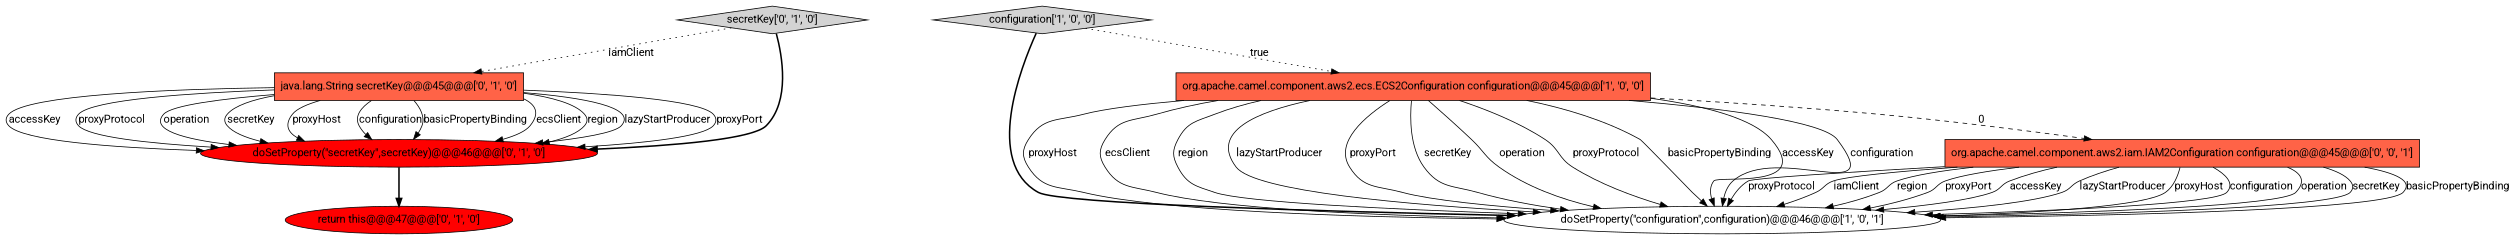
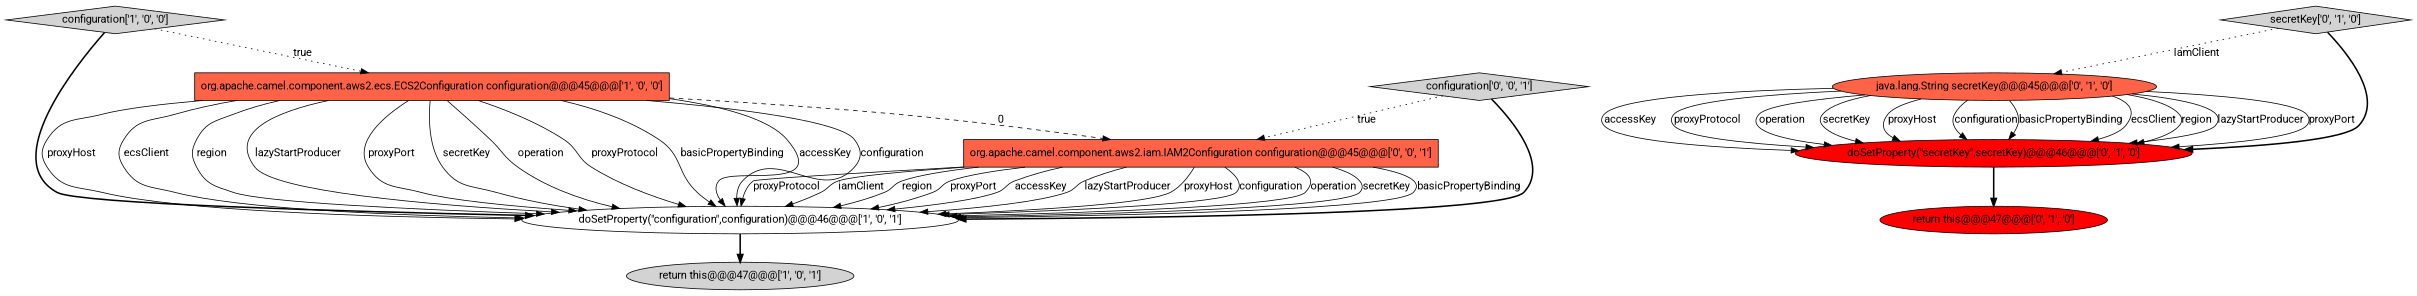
(399, 87) -> (1994, 87)
none -> (1479, 87)
none -> (740, 276)
